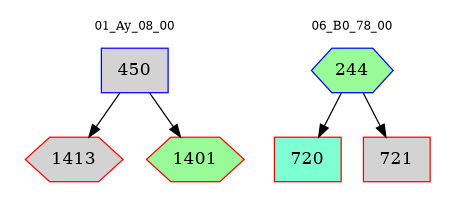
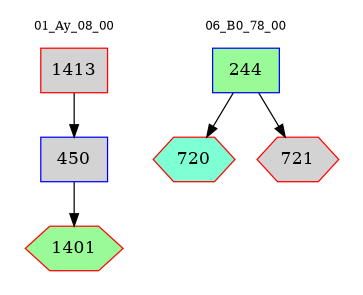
(352, 70) -> (246, 70)
(108, 110) -> (74, 109)
(74, 159) -> (74, 70)
(308, 159) -> (194, 159)
(397, 159) -> (298, 159)
